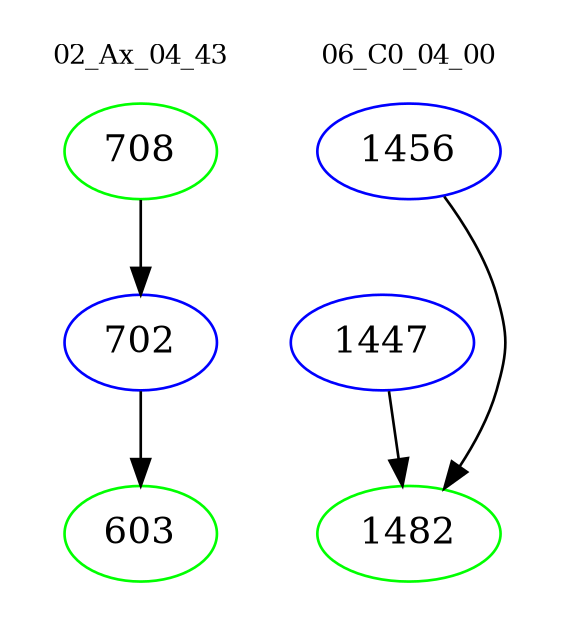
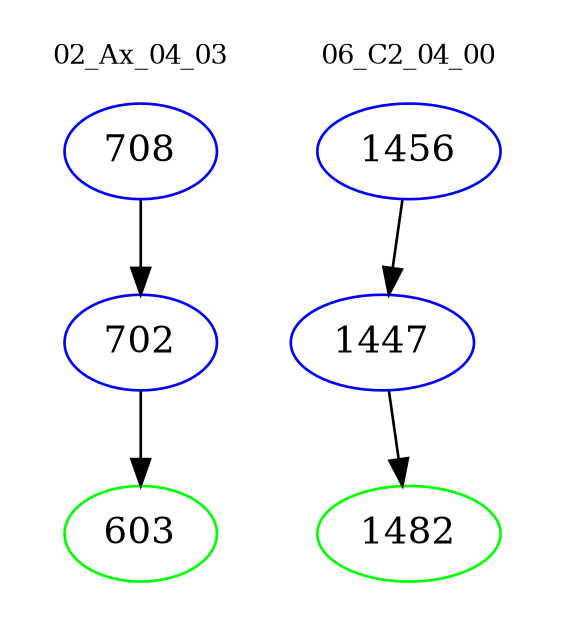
(141, 57) -> (141, 57)
(409, 57) -> (409, 57)
(141, 151) -> (141, 151)
(504, 329) -> (398, 234)
